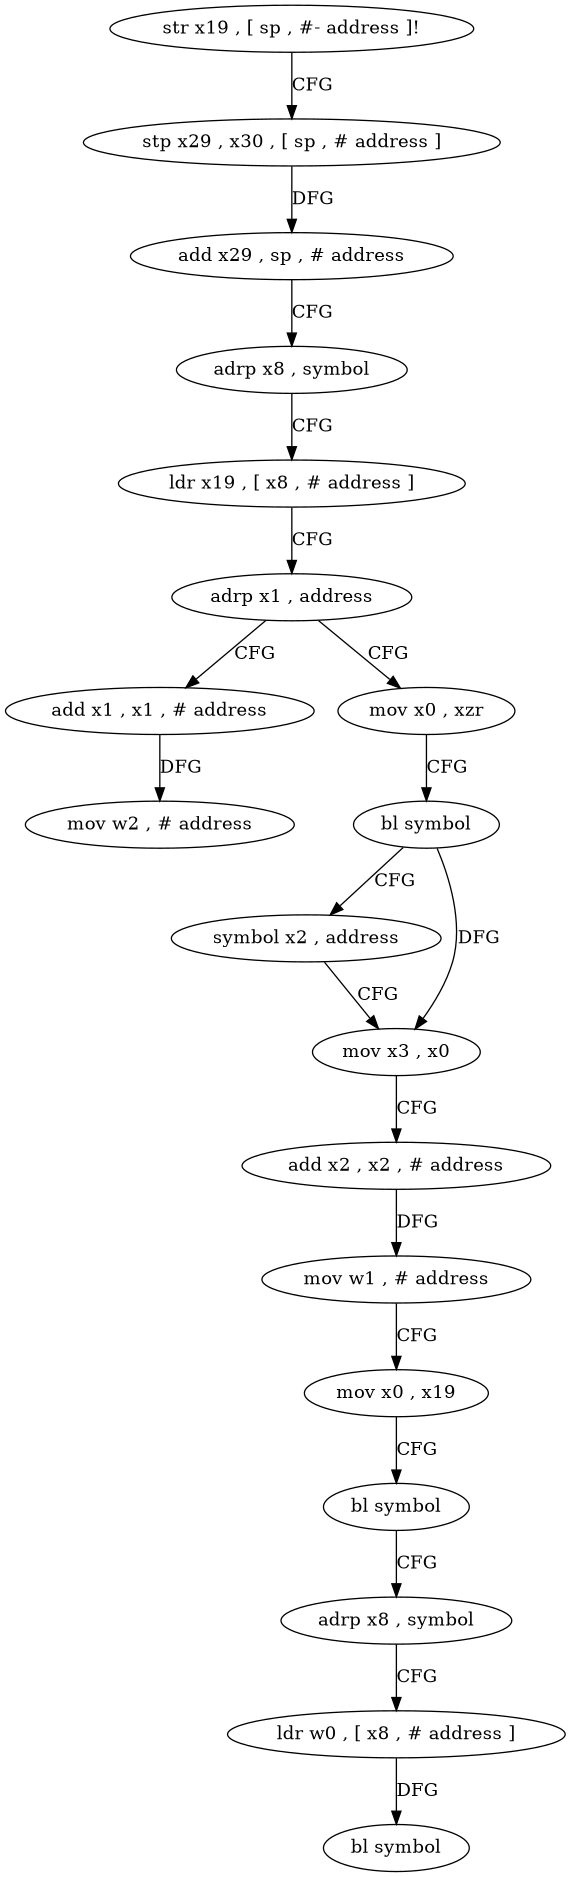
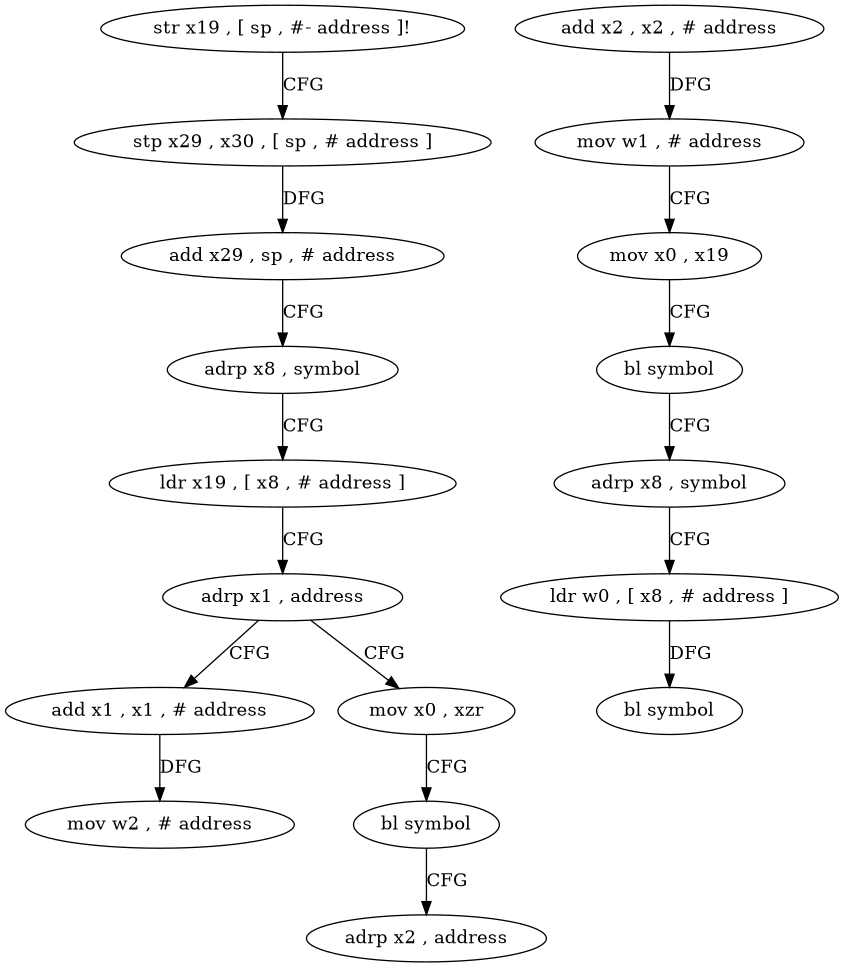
(306, 938) -> (426, 938)
(396, 1052) -> none
